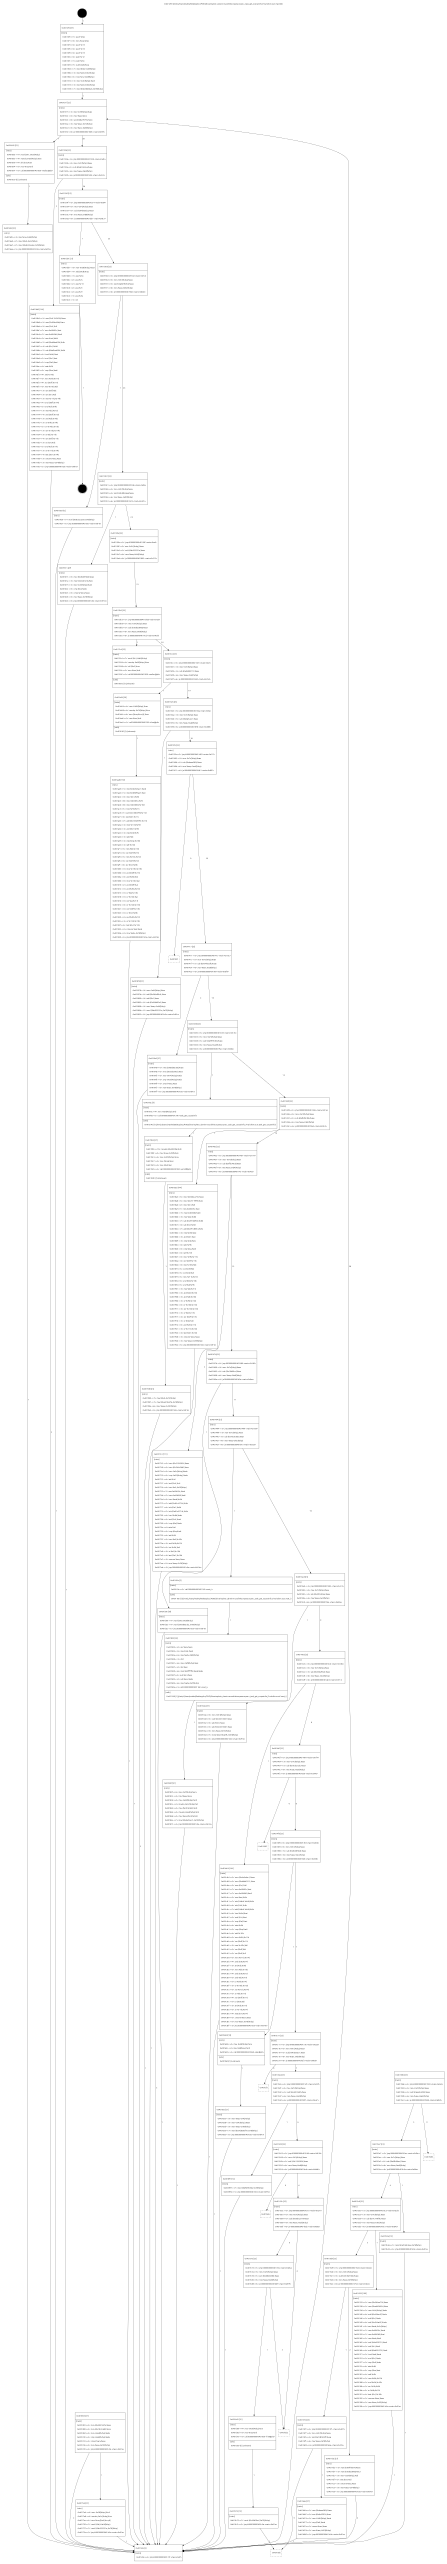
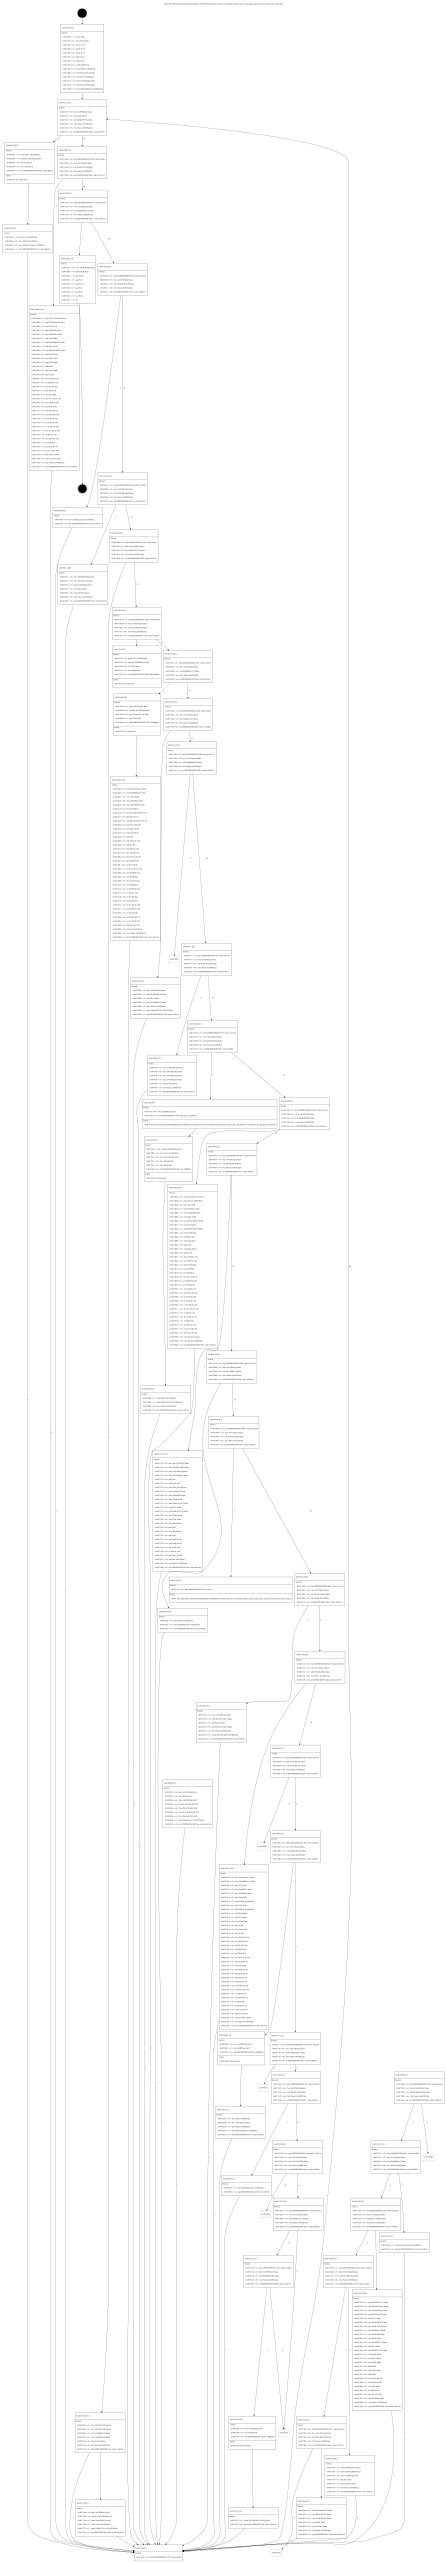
none -> (109, 1485)
(226, 1667) -> none
(267, 2538) -> (220, 2545)
